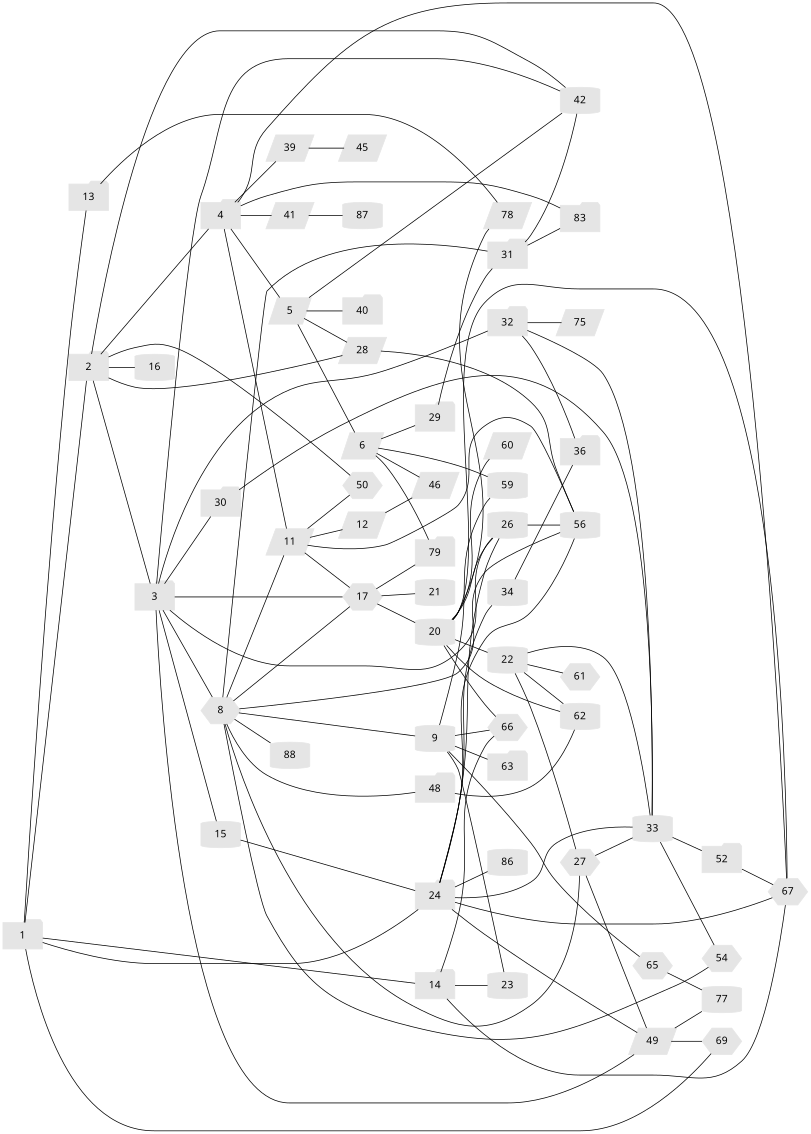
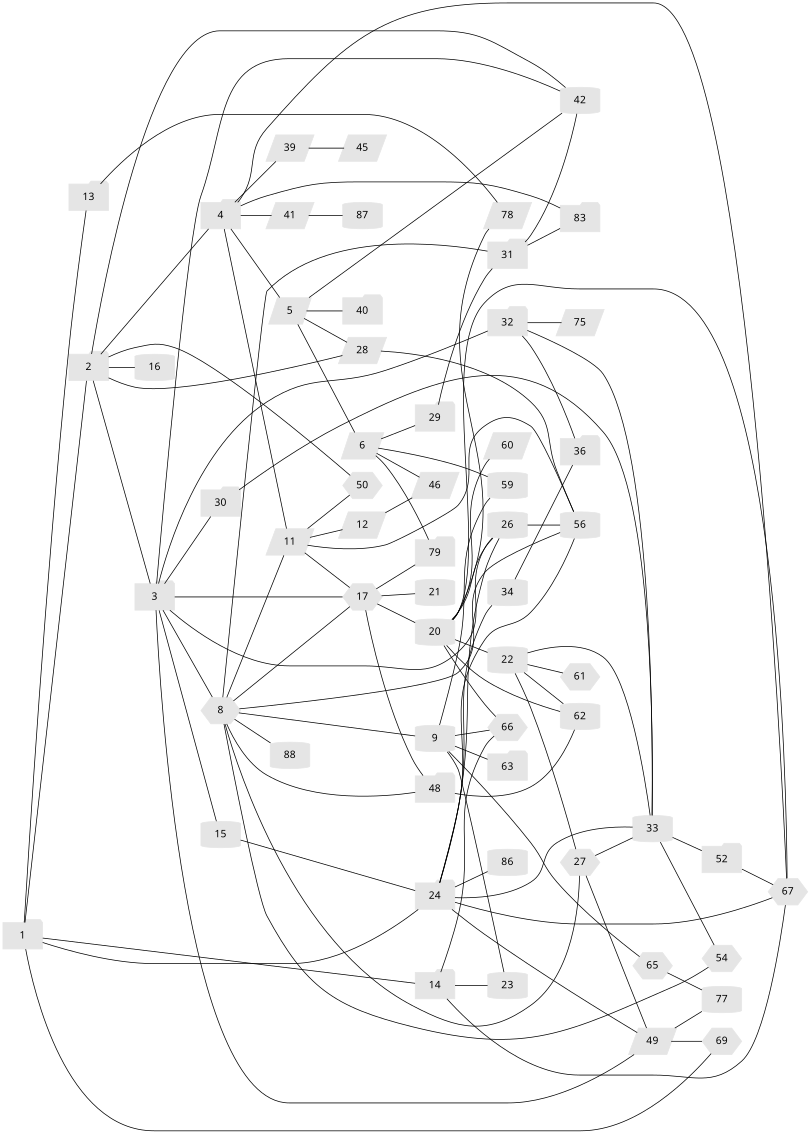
none -> (387, 696)
